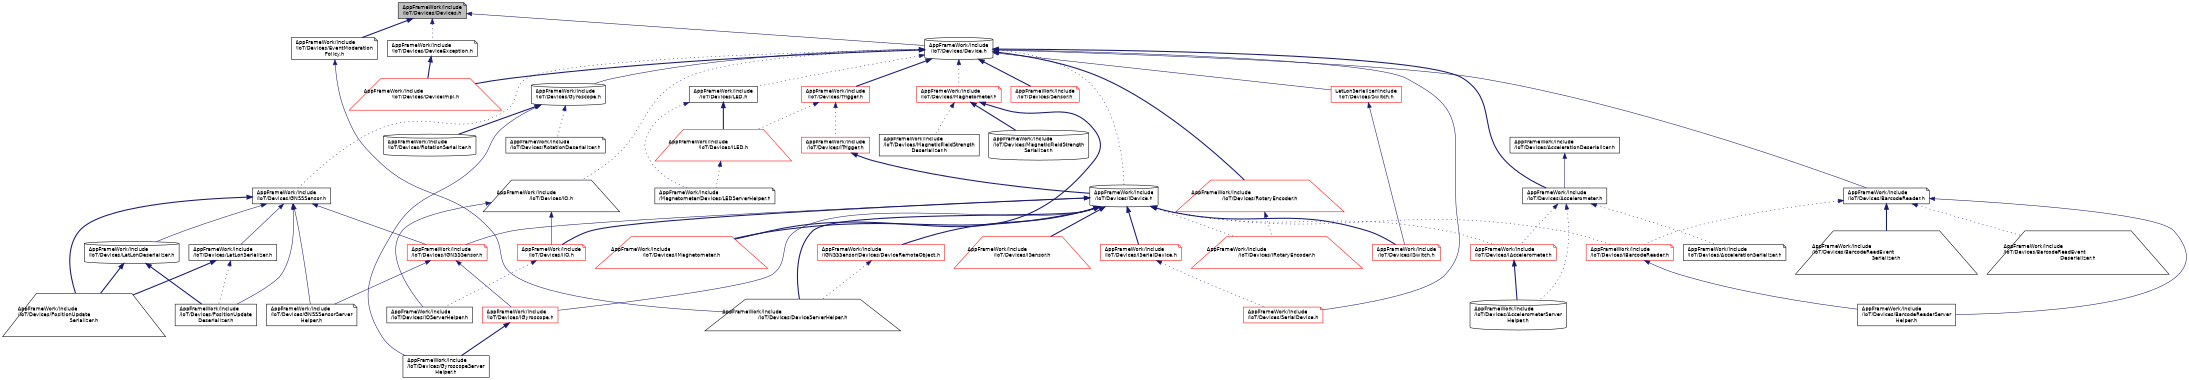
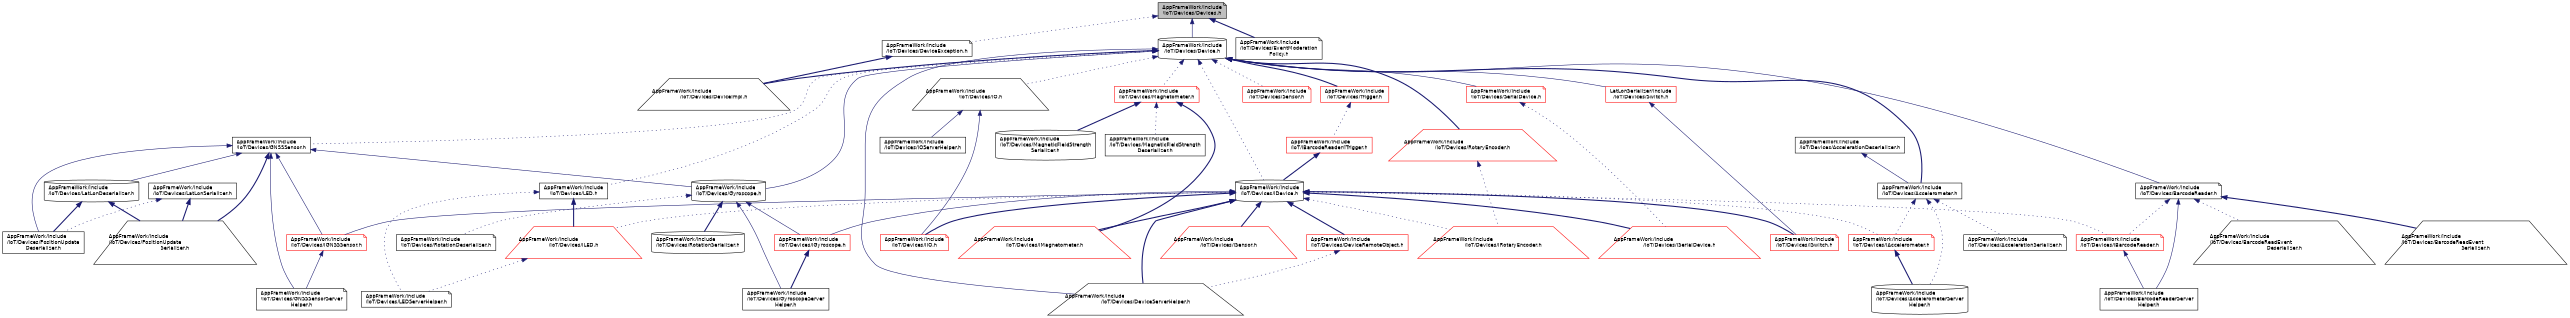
(1007, 74) -> (1240, 74)
(425, 94) -> (714, 94)
(786, 117) -> (875, 203)
(836, 145) -> (1329, 145)
(715, 196) -> (406, 299)
(260, 226) -> (504, 168)
(499, 243) -> (865, 142)
(881, 253) -> (1357, 243)
(1141, 253) -> (1680, 243)
(483, 283) -> (775, 220)
(490, 284) -> none
(1213, 286) -> (1599, 161)
